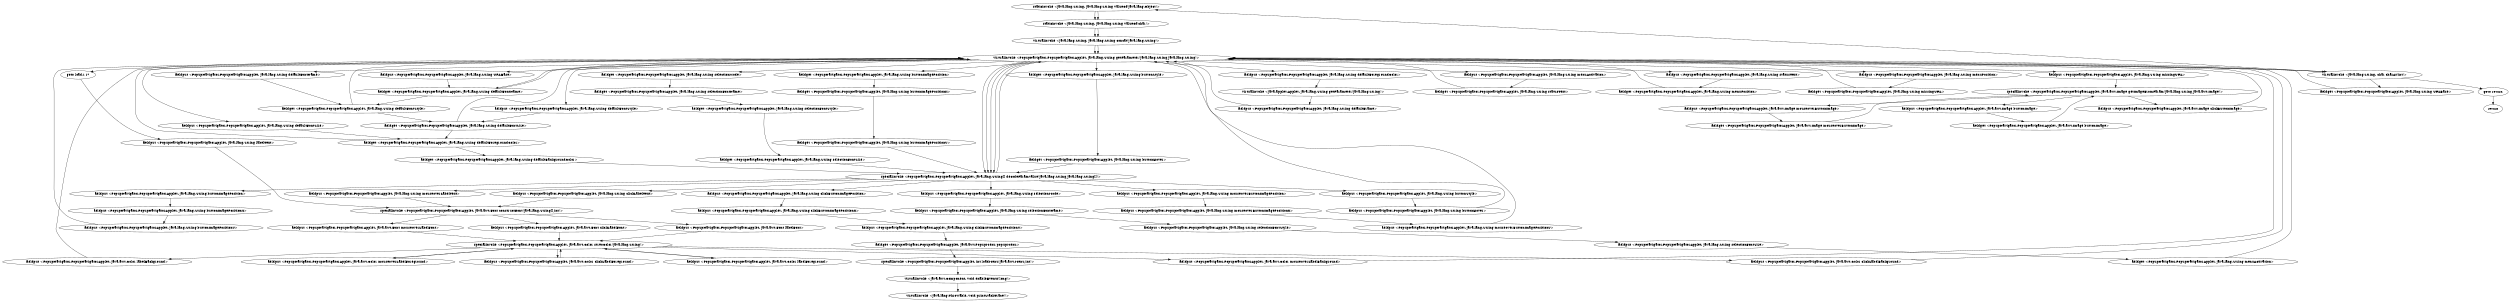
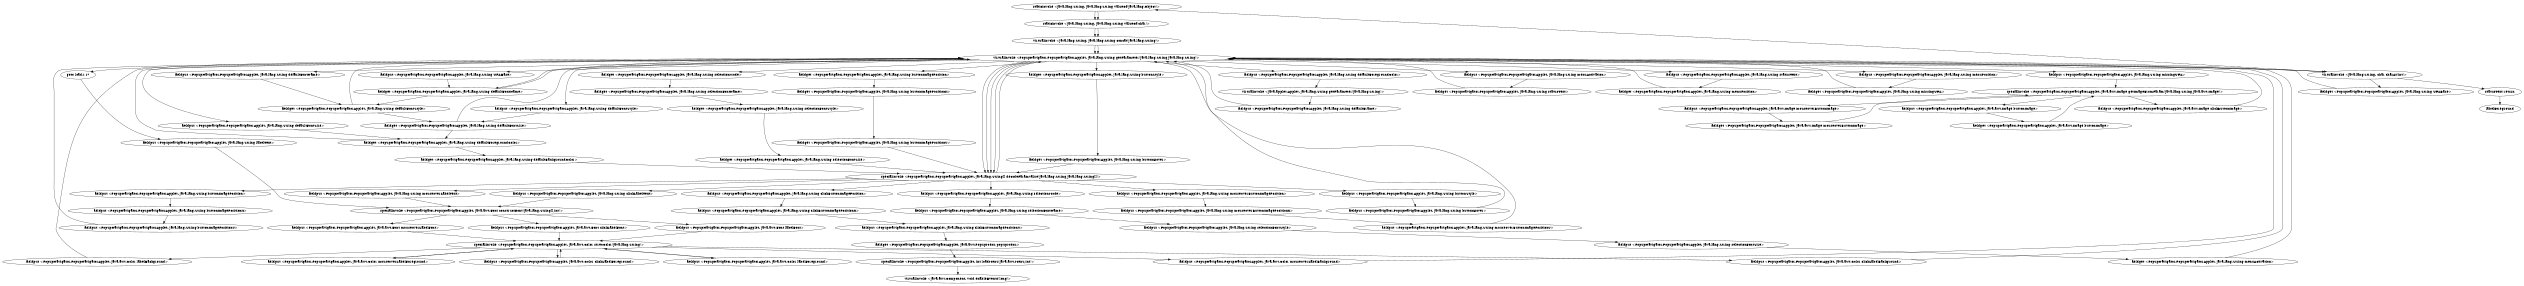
(2493, 92) -> (2500, 92)
(2493, 109) -> (2500, 109)
(958, 296) -> none
